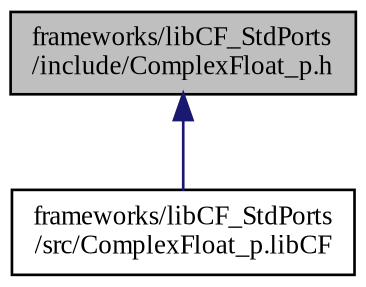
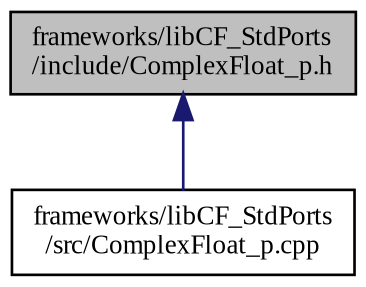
(183, 232) -> (183, 232)
